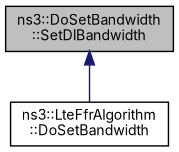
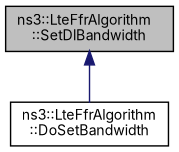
(90, 29) -> (90, 29)
